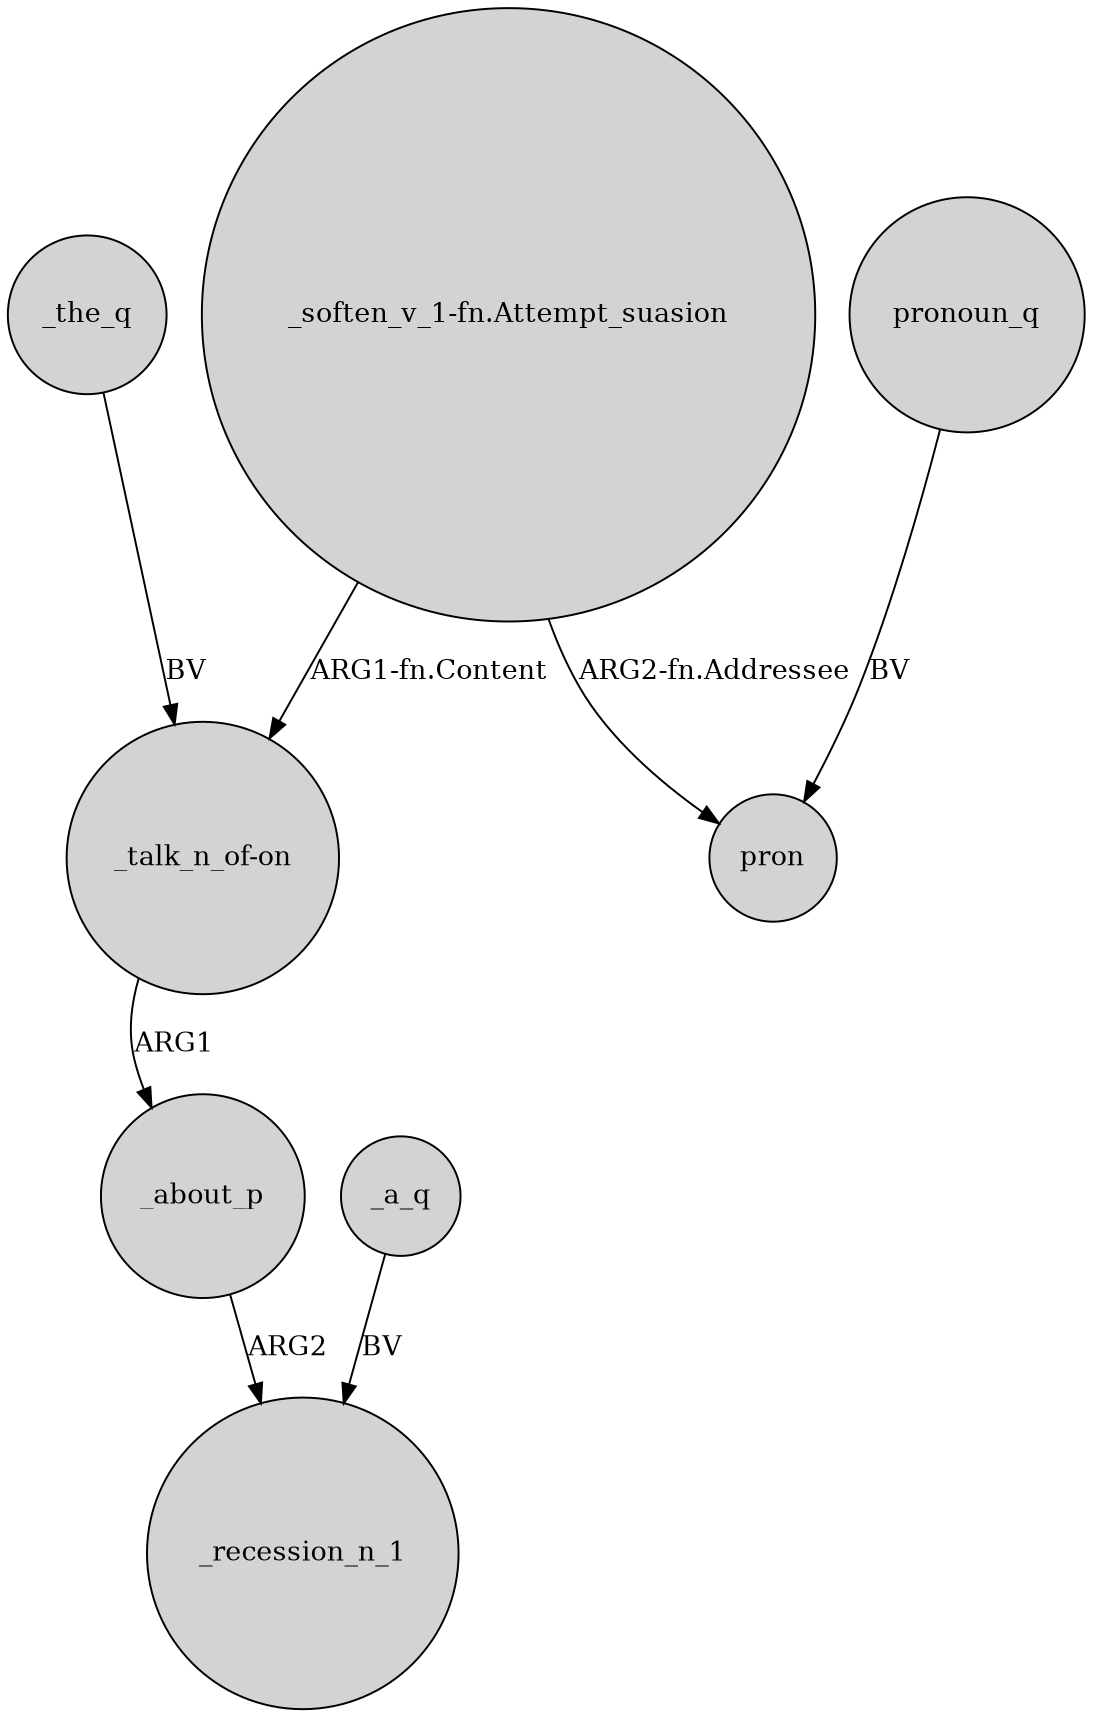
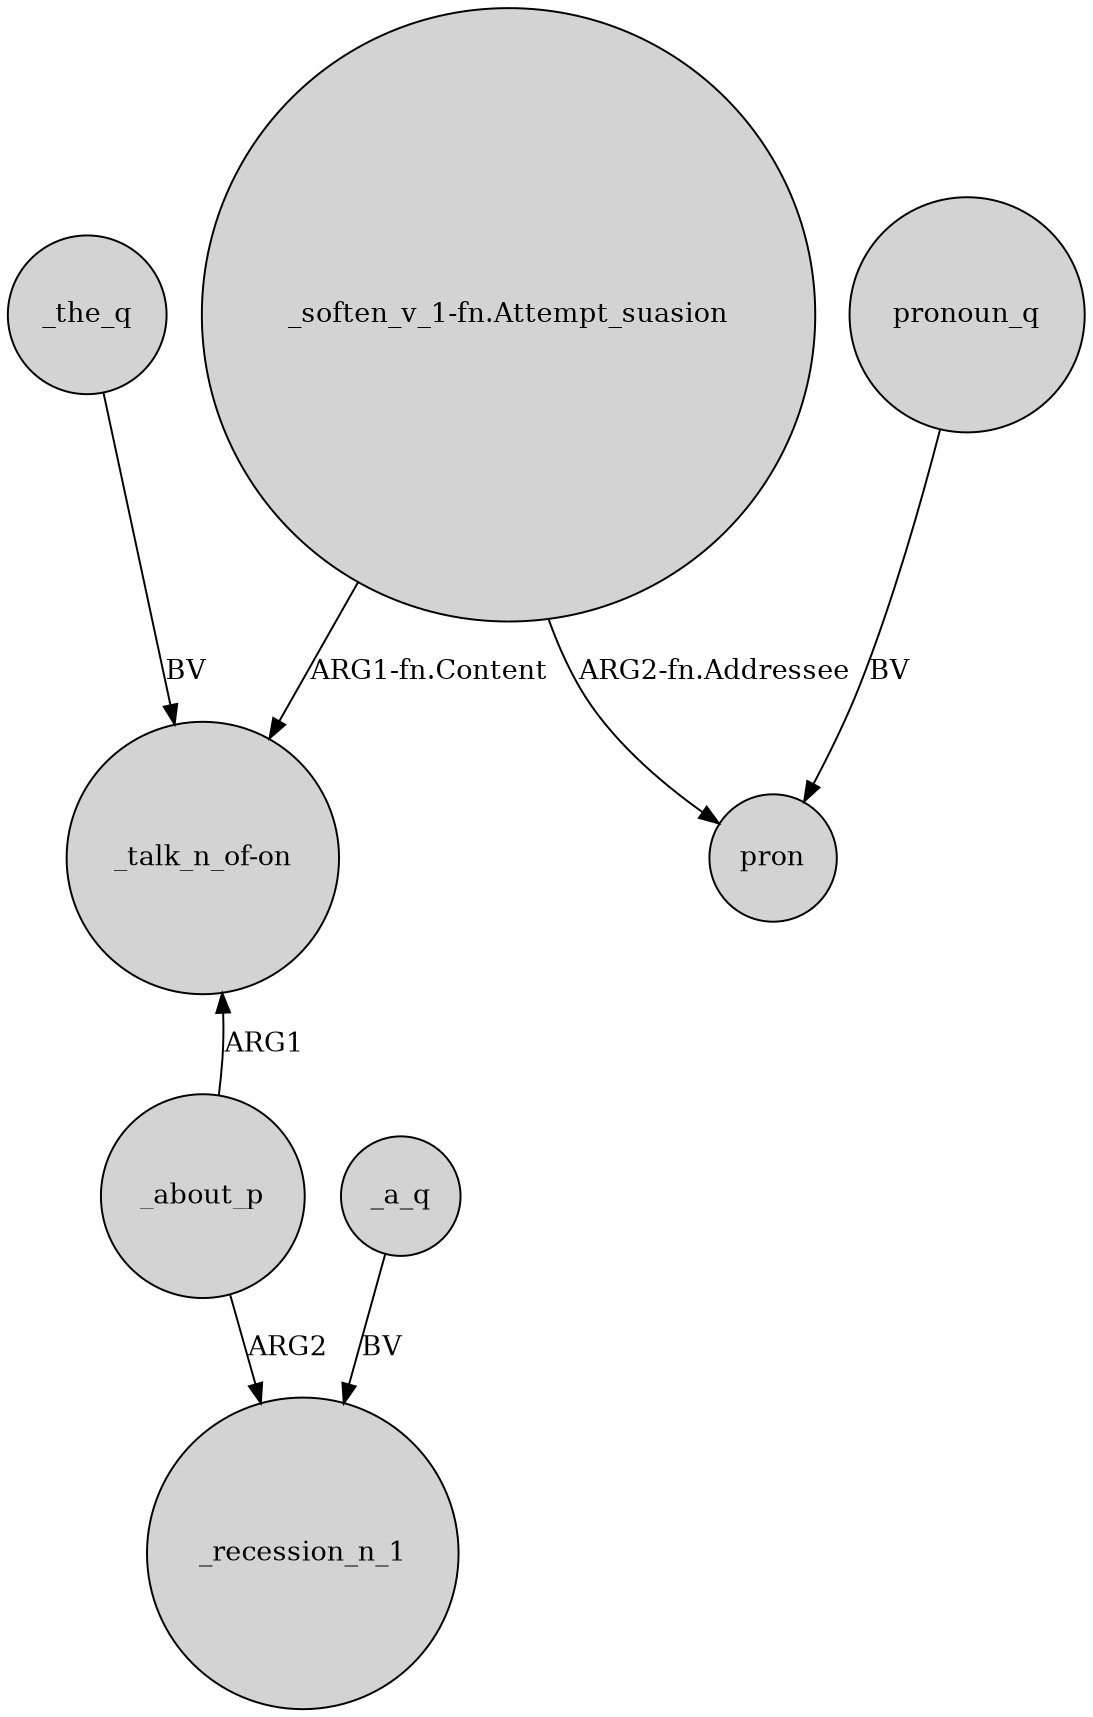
(131, 1034) -> (223, 1054)
